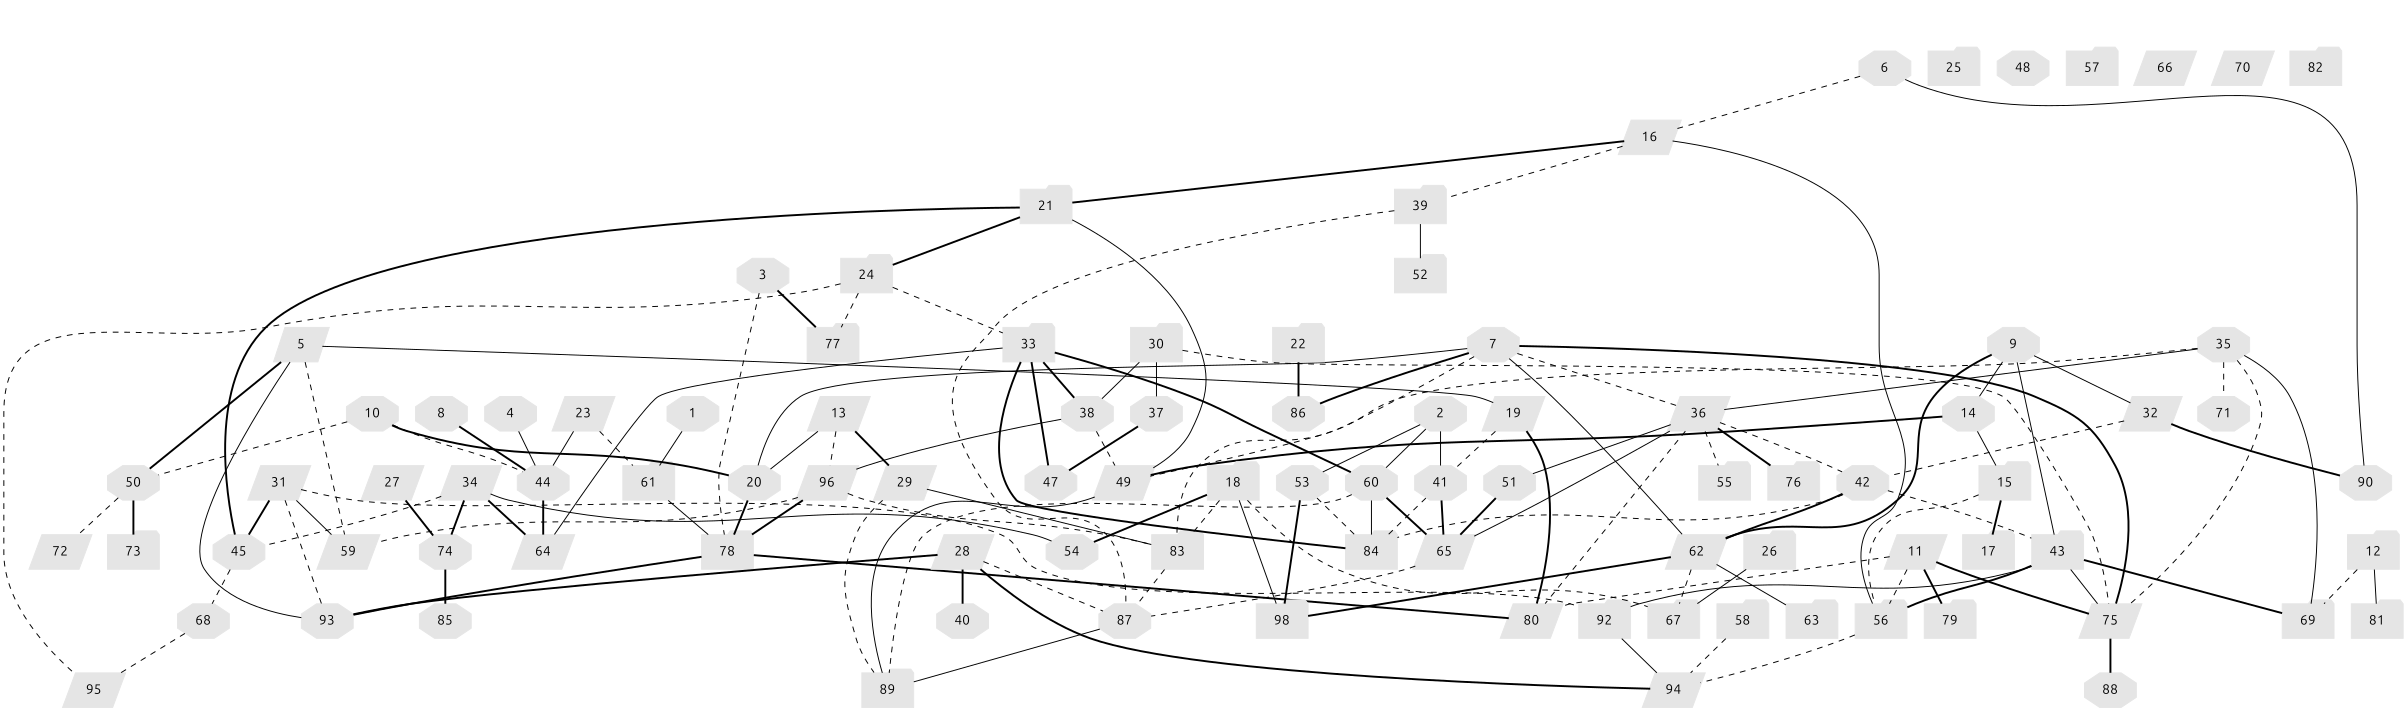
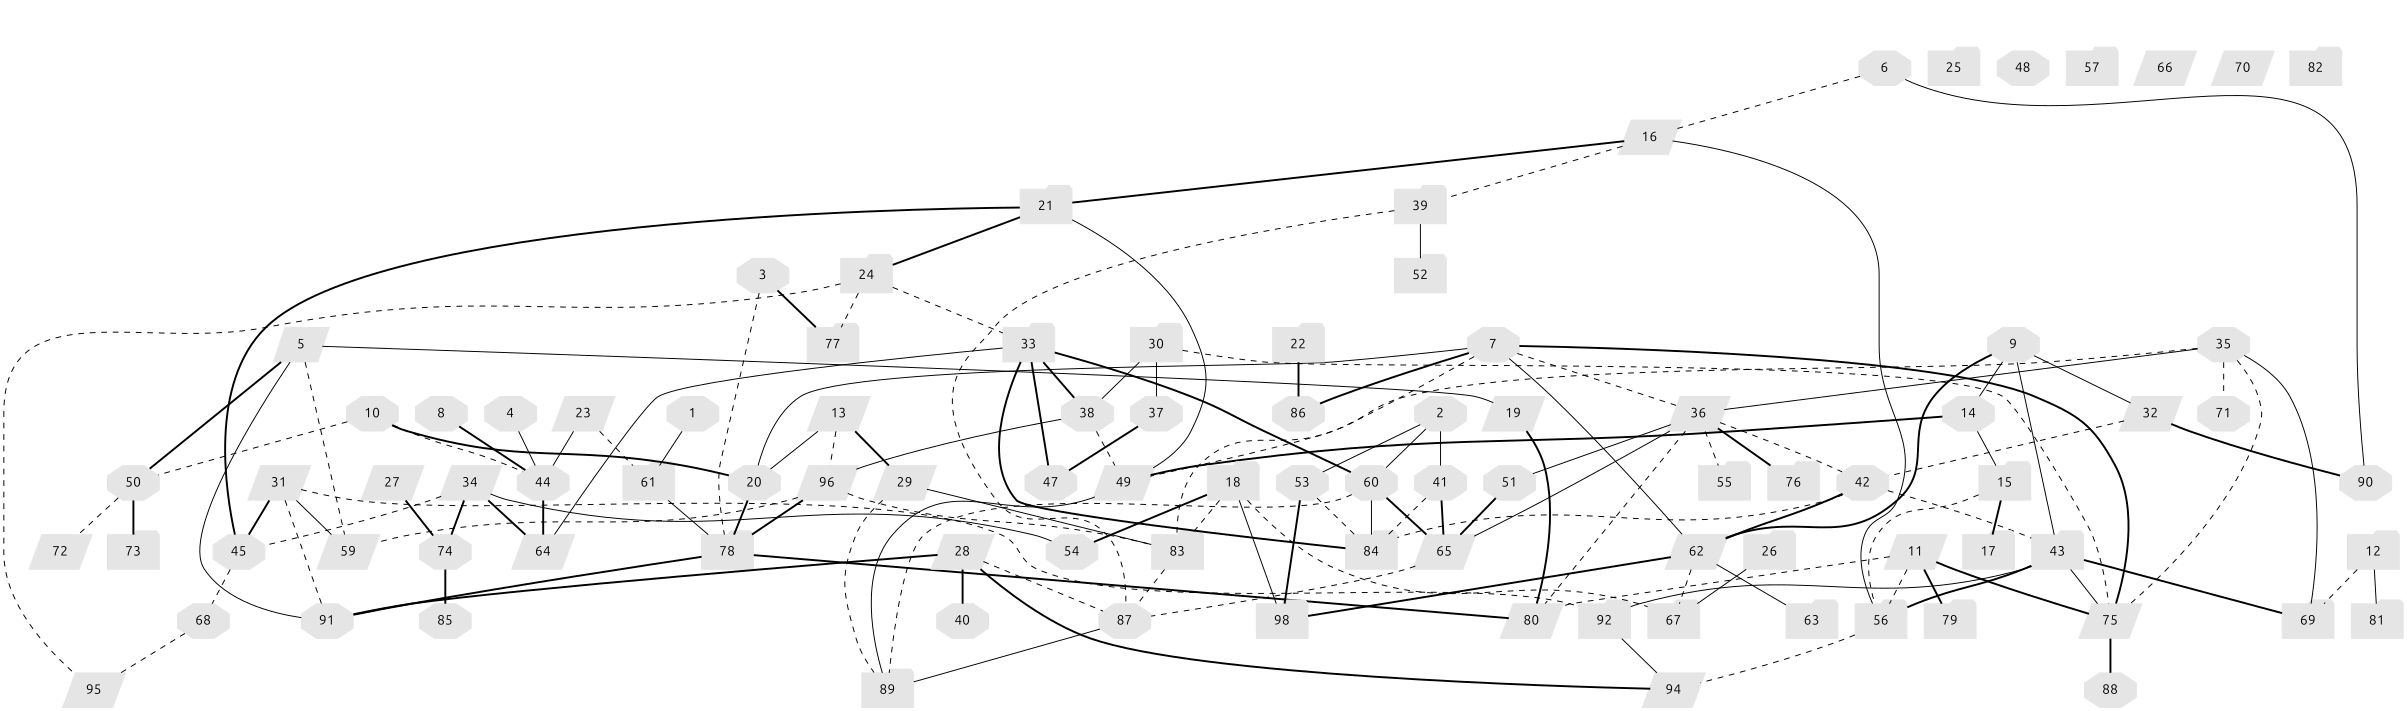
(1475, 450) -> none
(327, 621) -> (327, 621)
(1743, 621) -> none
